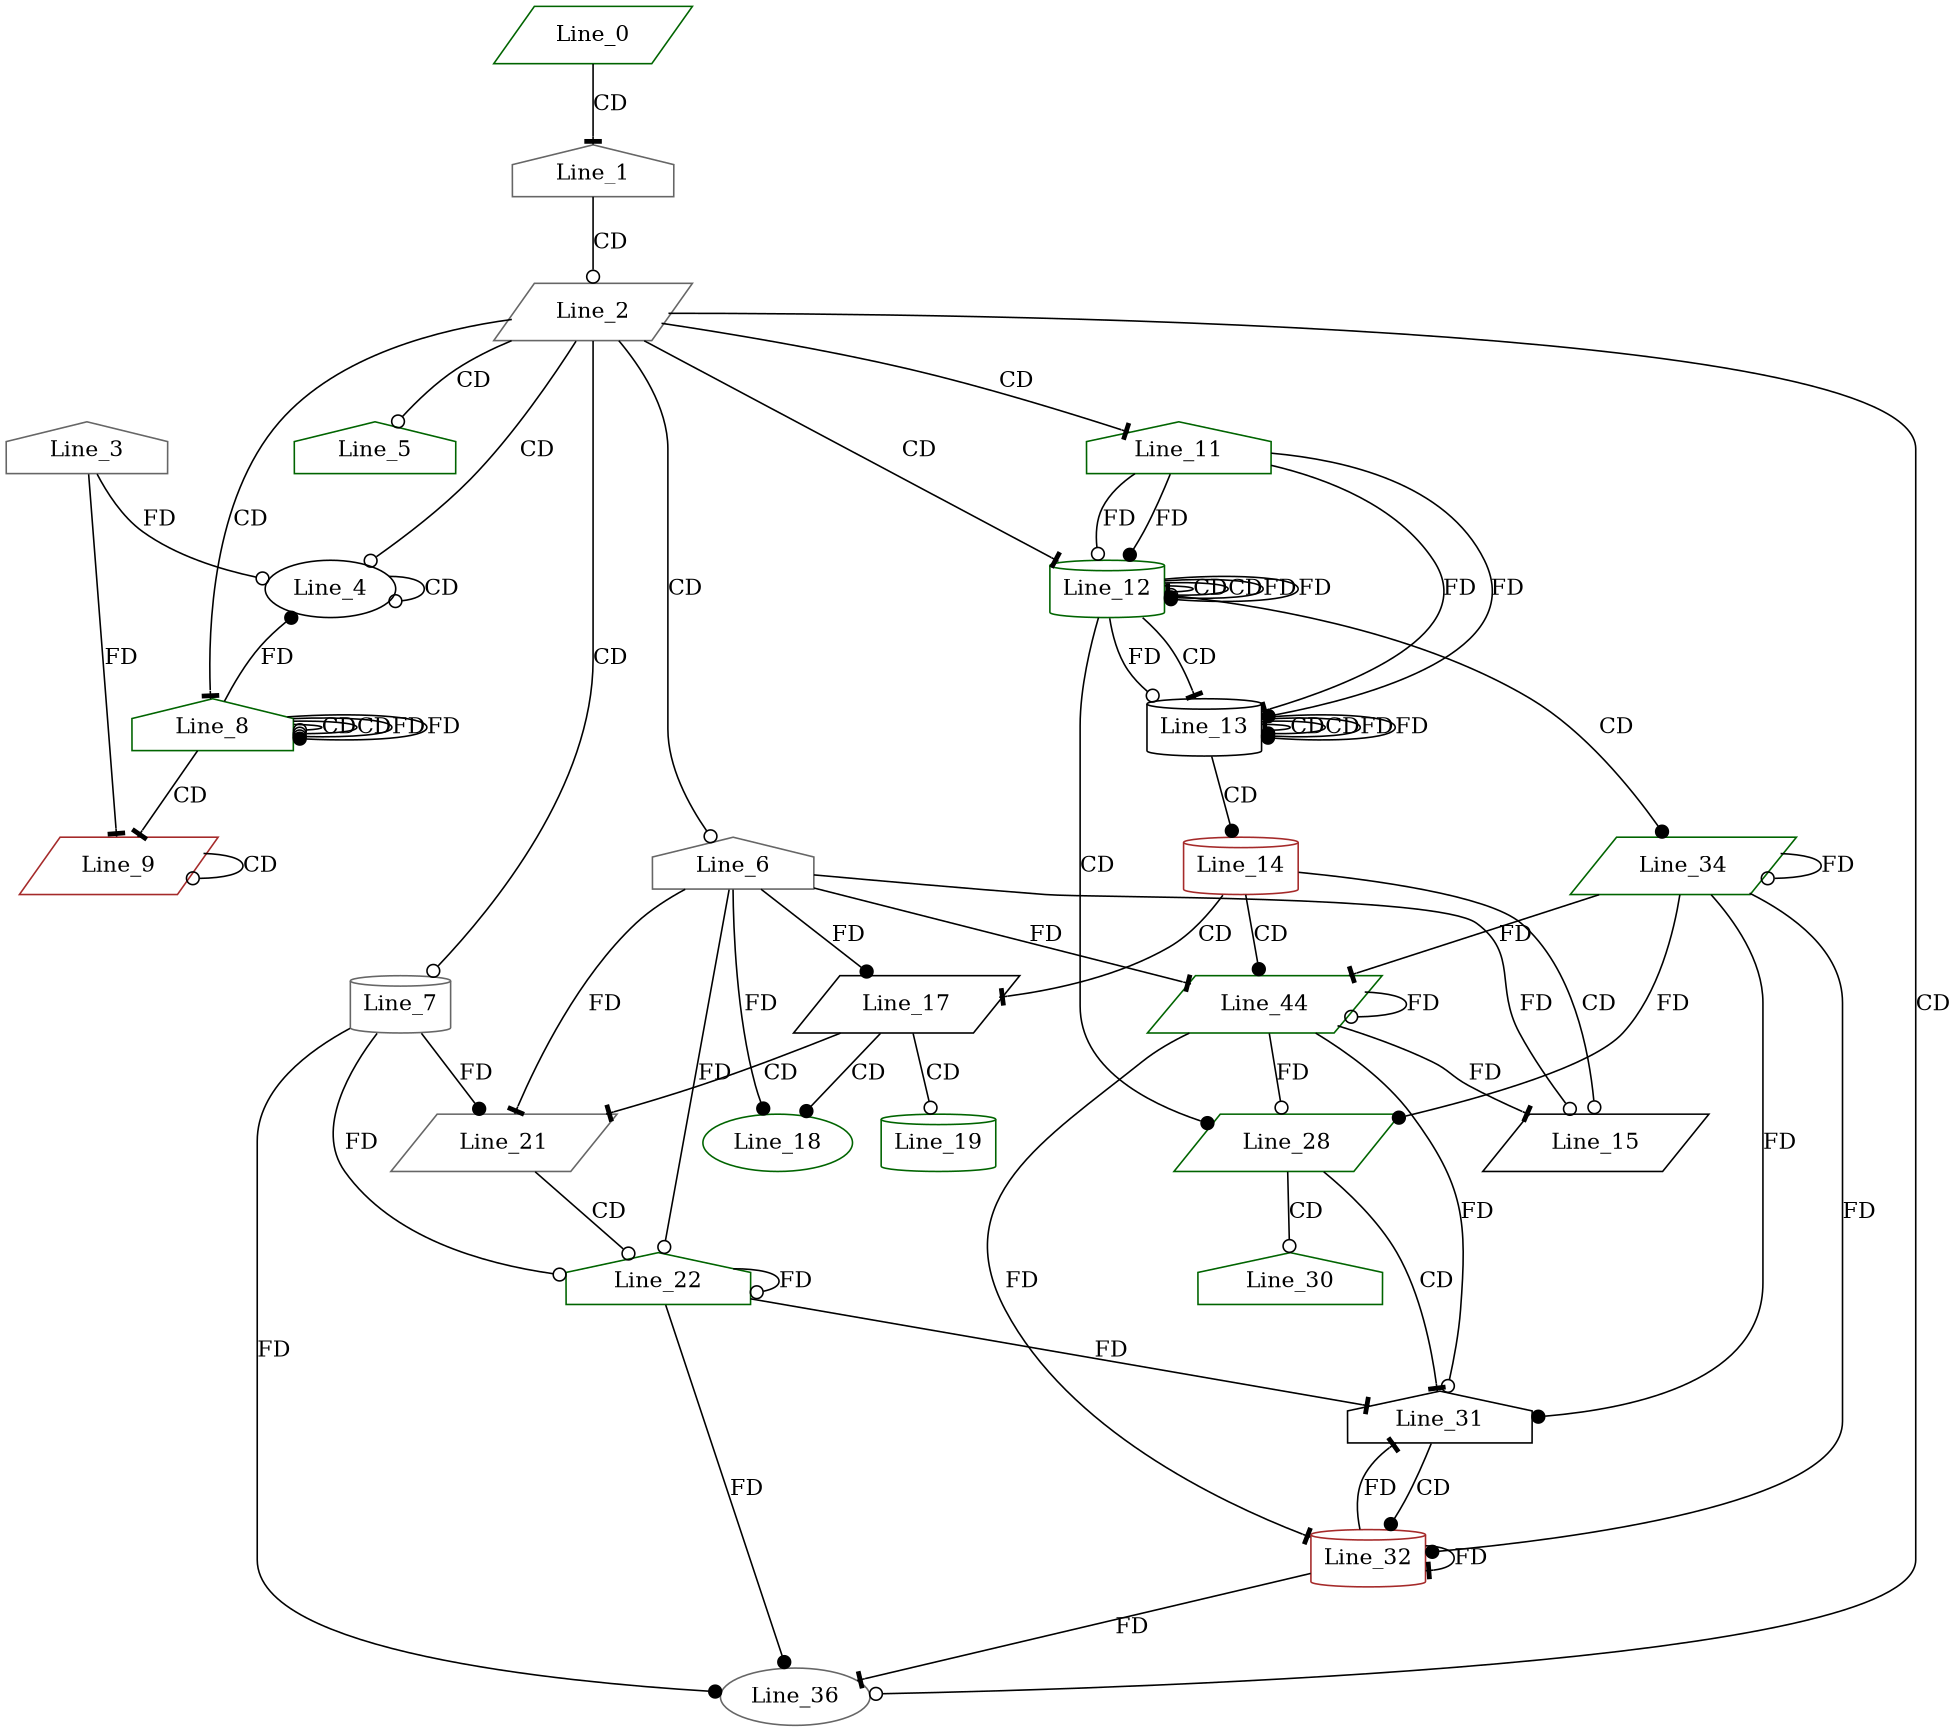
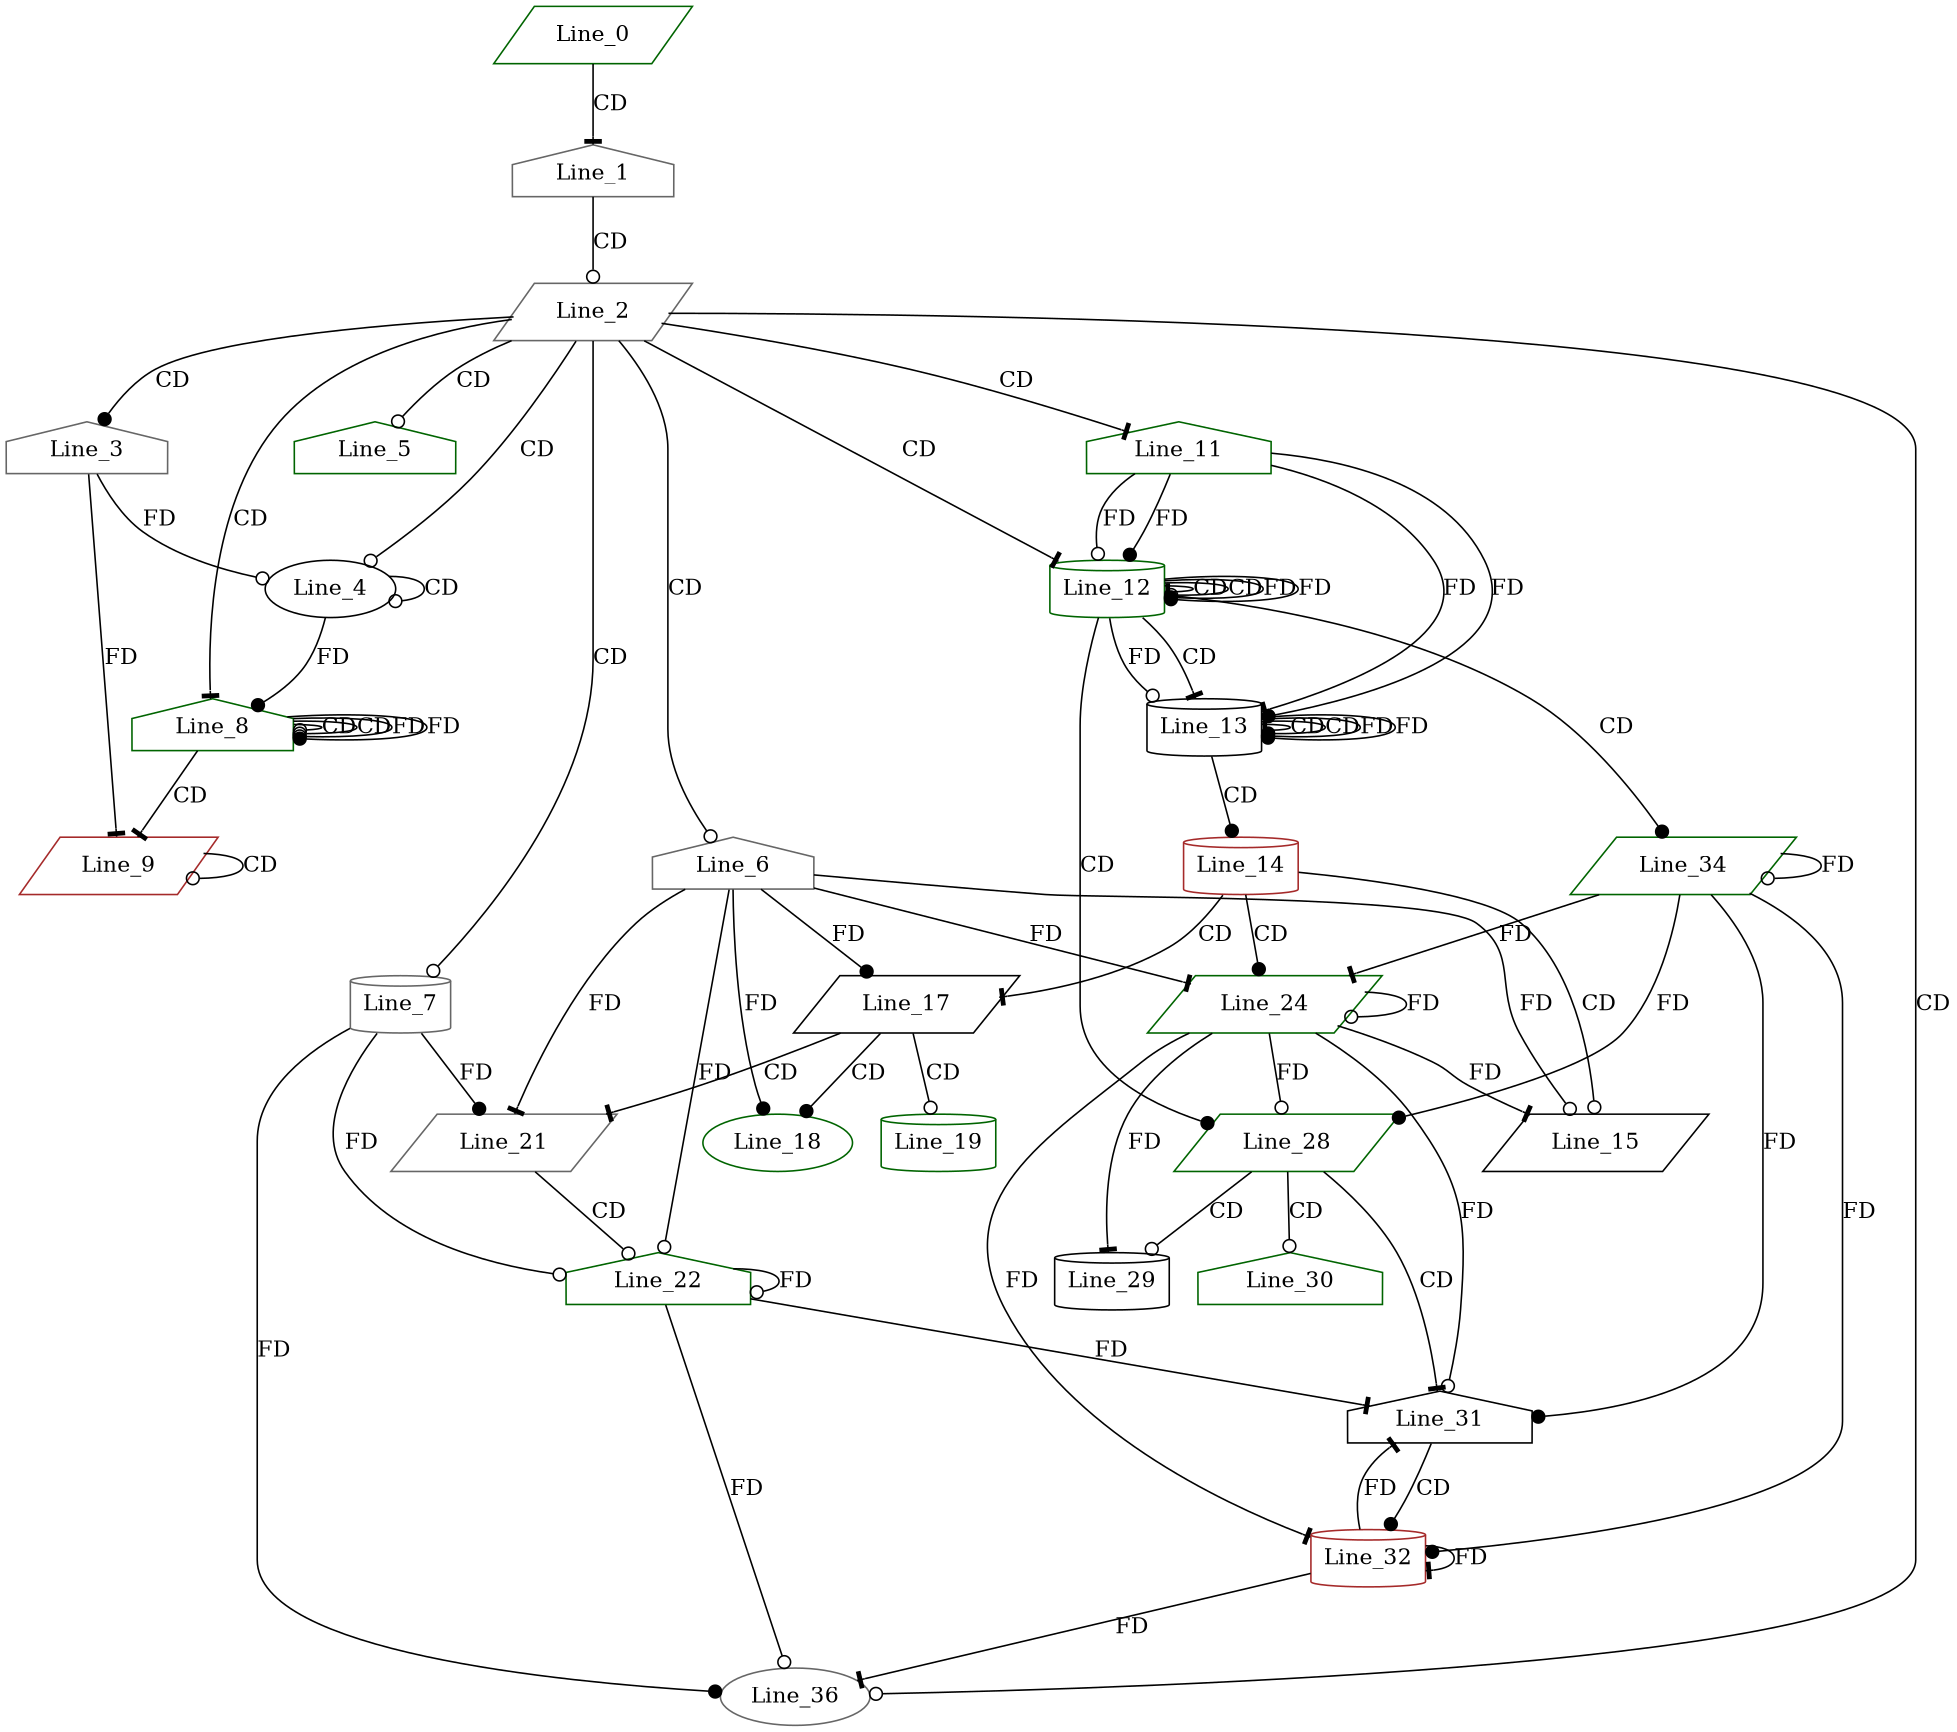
none -> (300, 335)
(251, 658) -> (304, 667)
(1265, 1004) -> (1265, 1004)
none -> (1112, 1281)
(724, 1481) -> (724, 1481)
